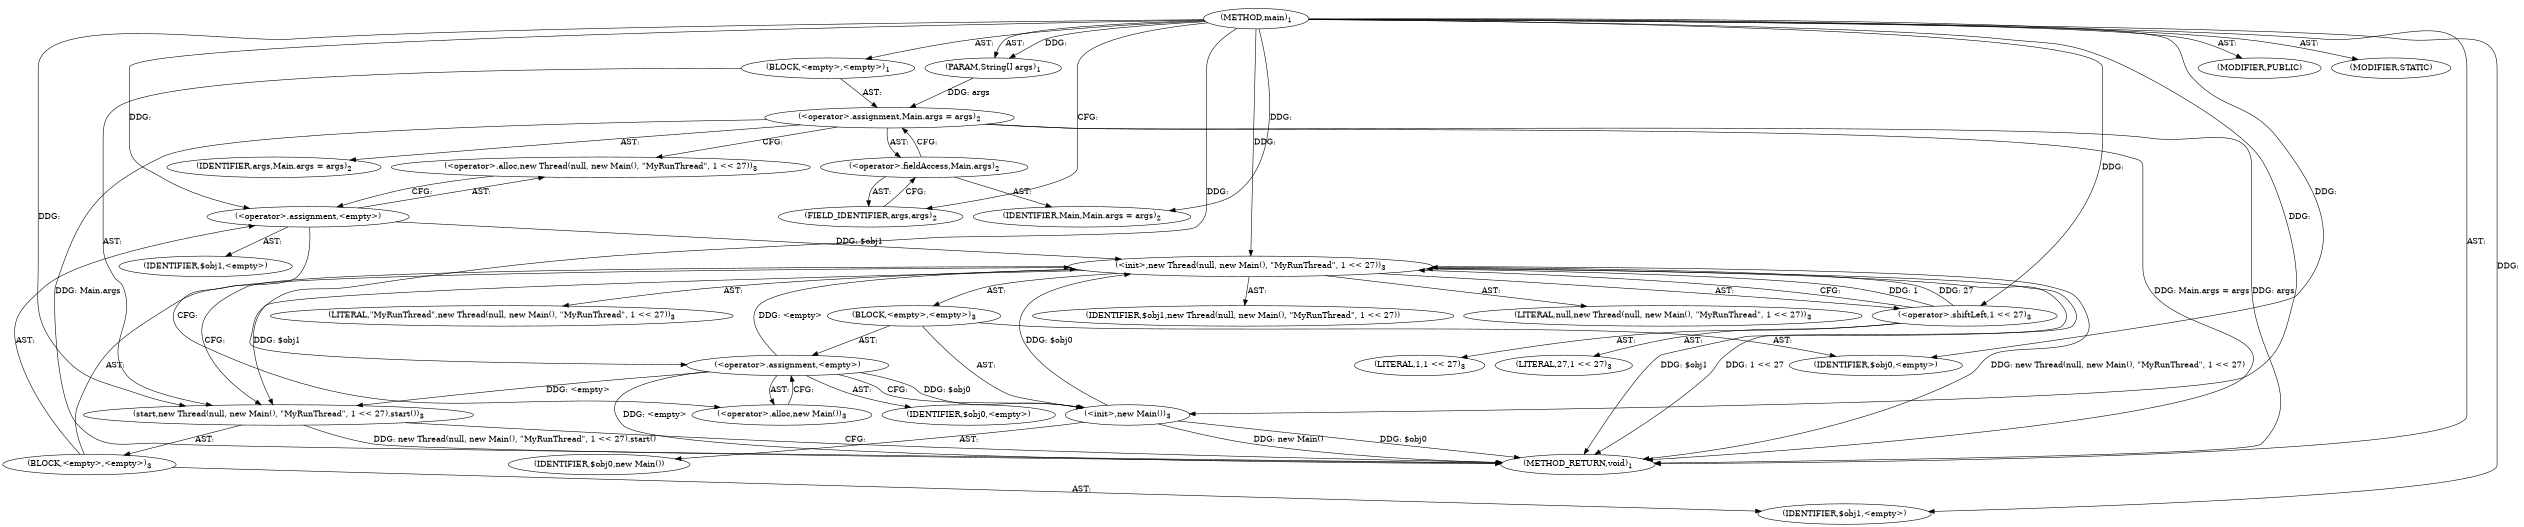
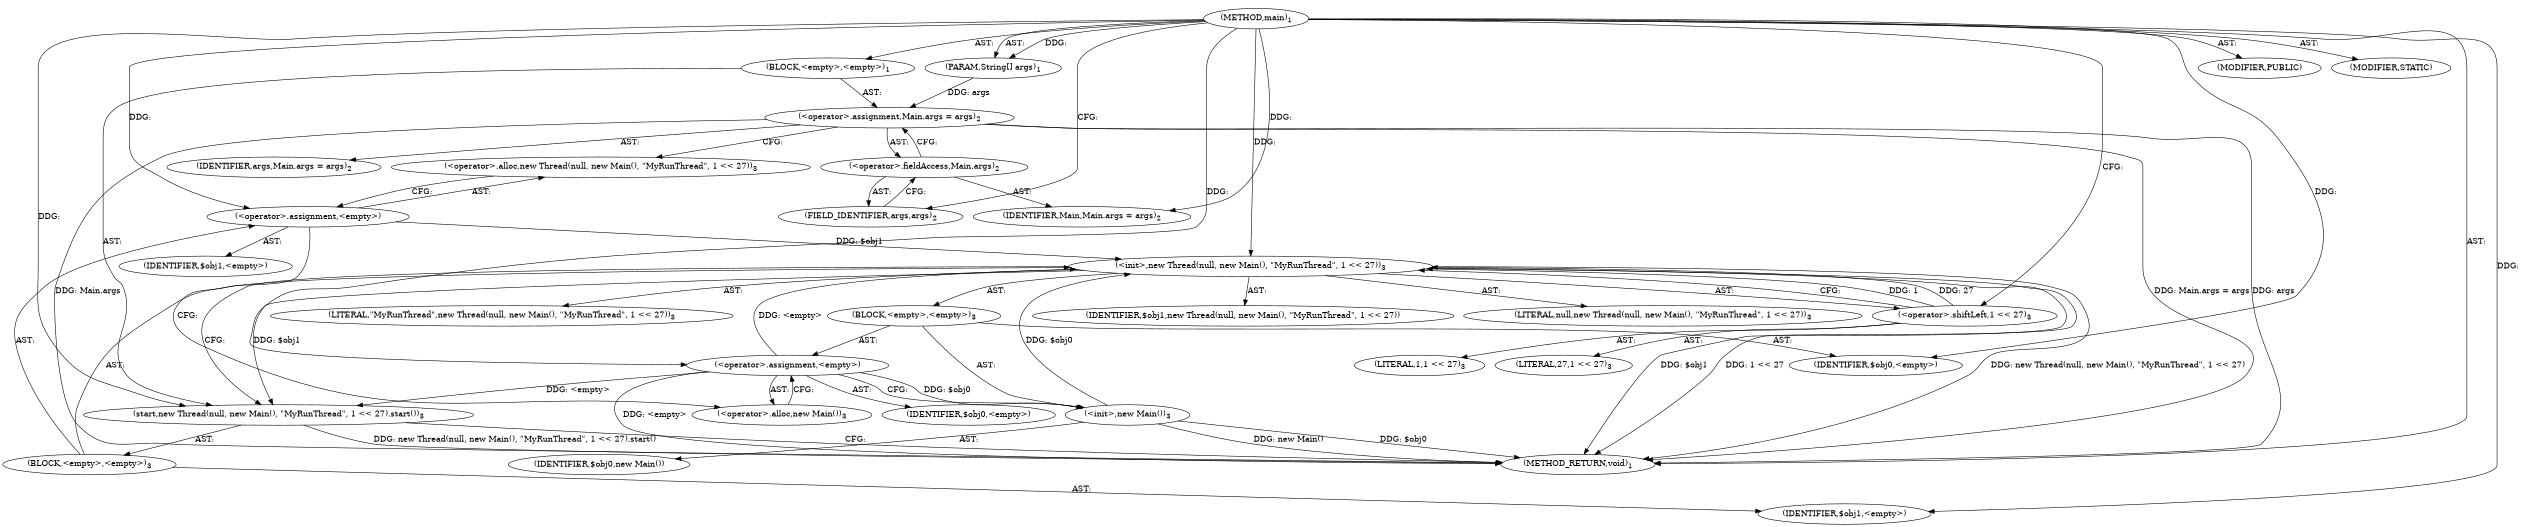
(2114, 167) -> (2114, 167)
(2292, 306) -> none
